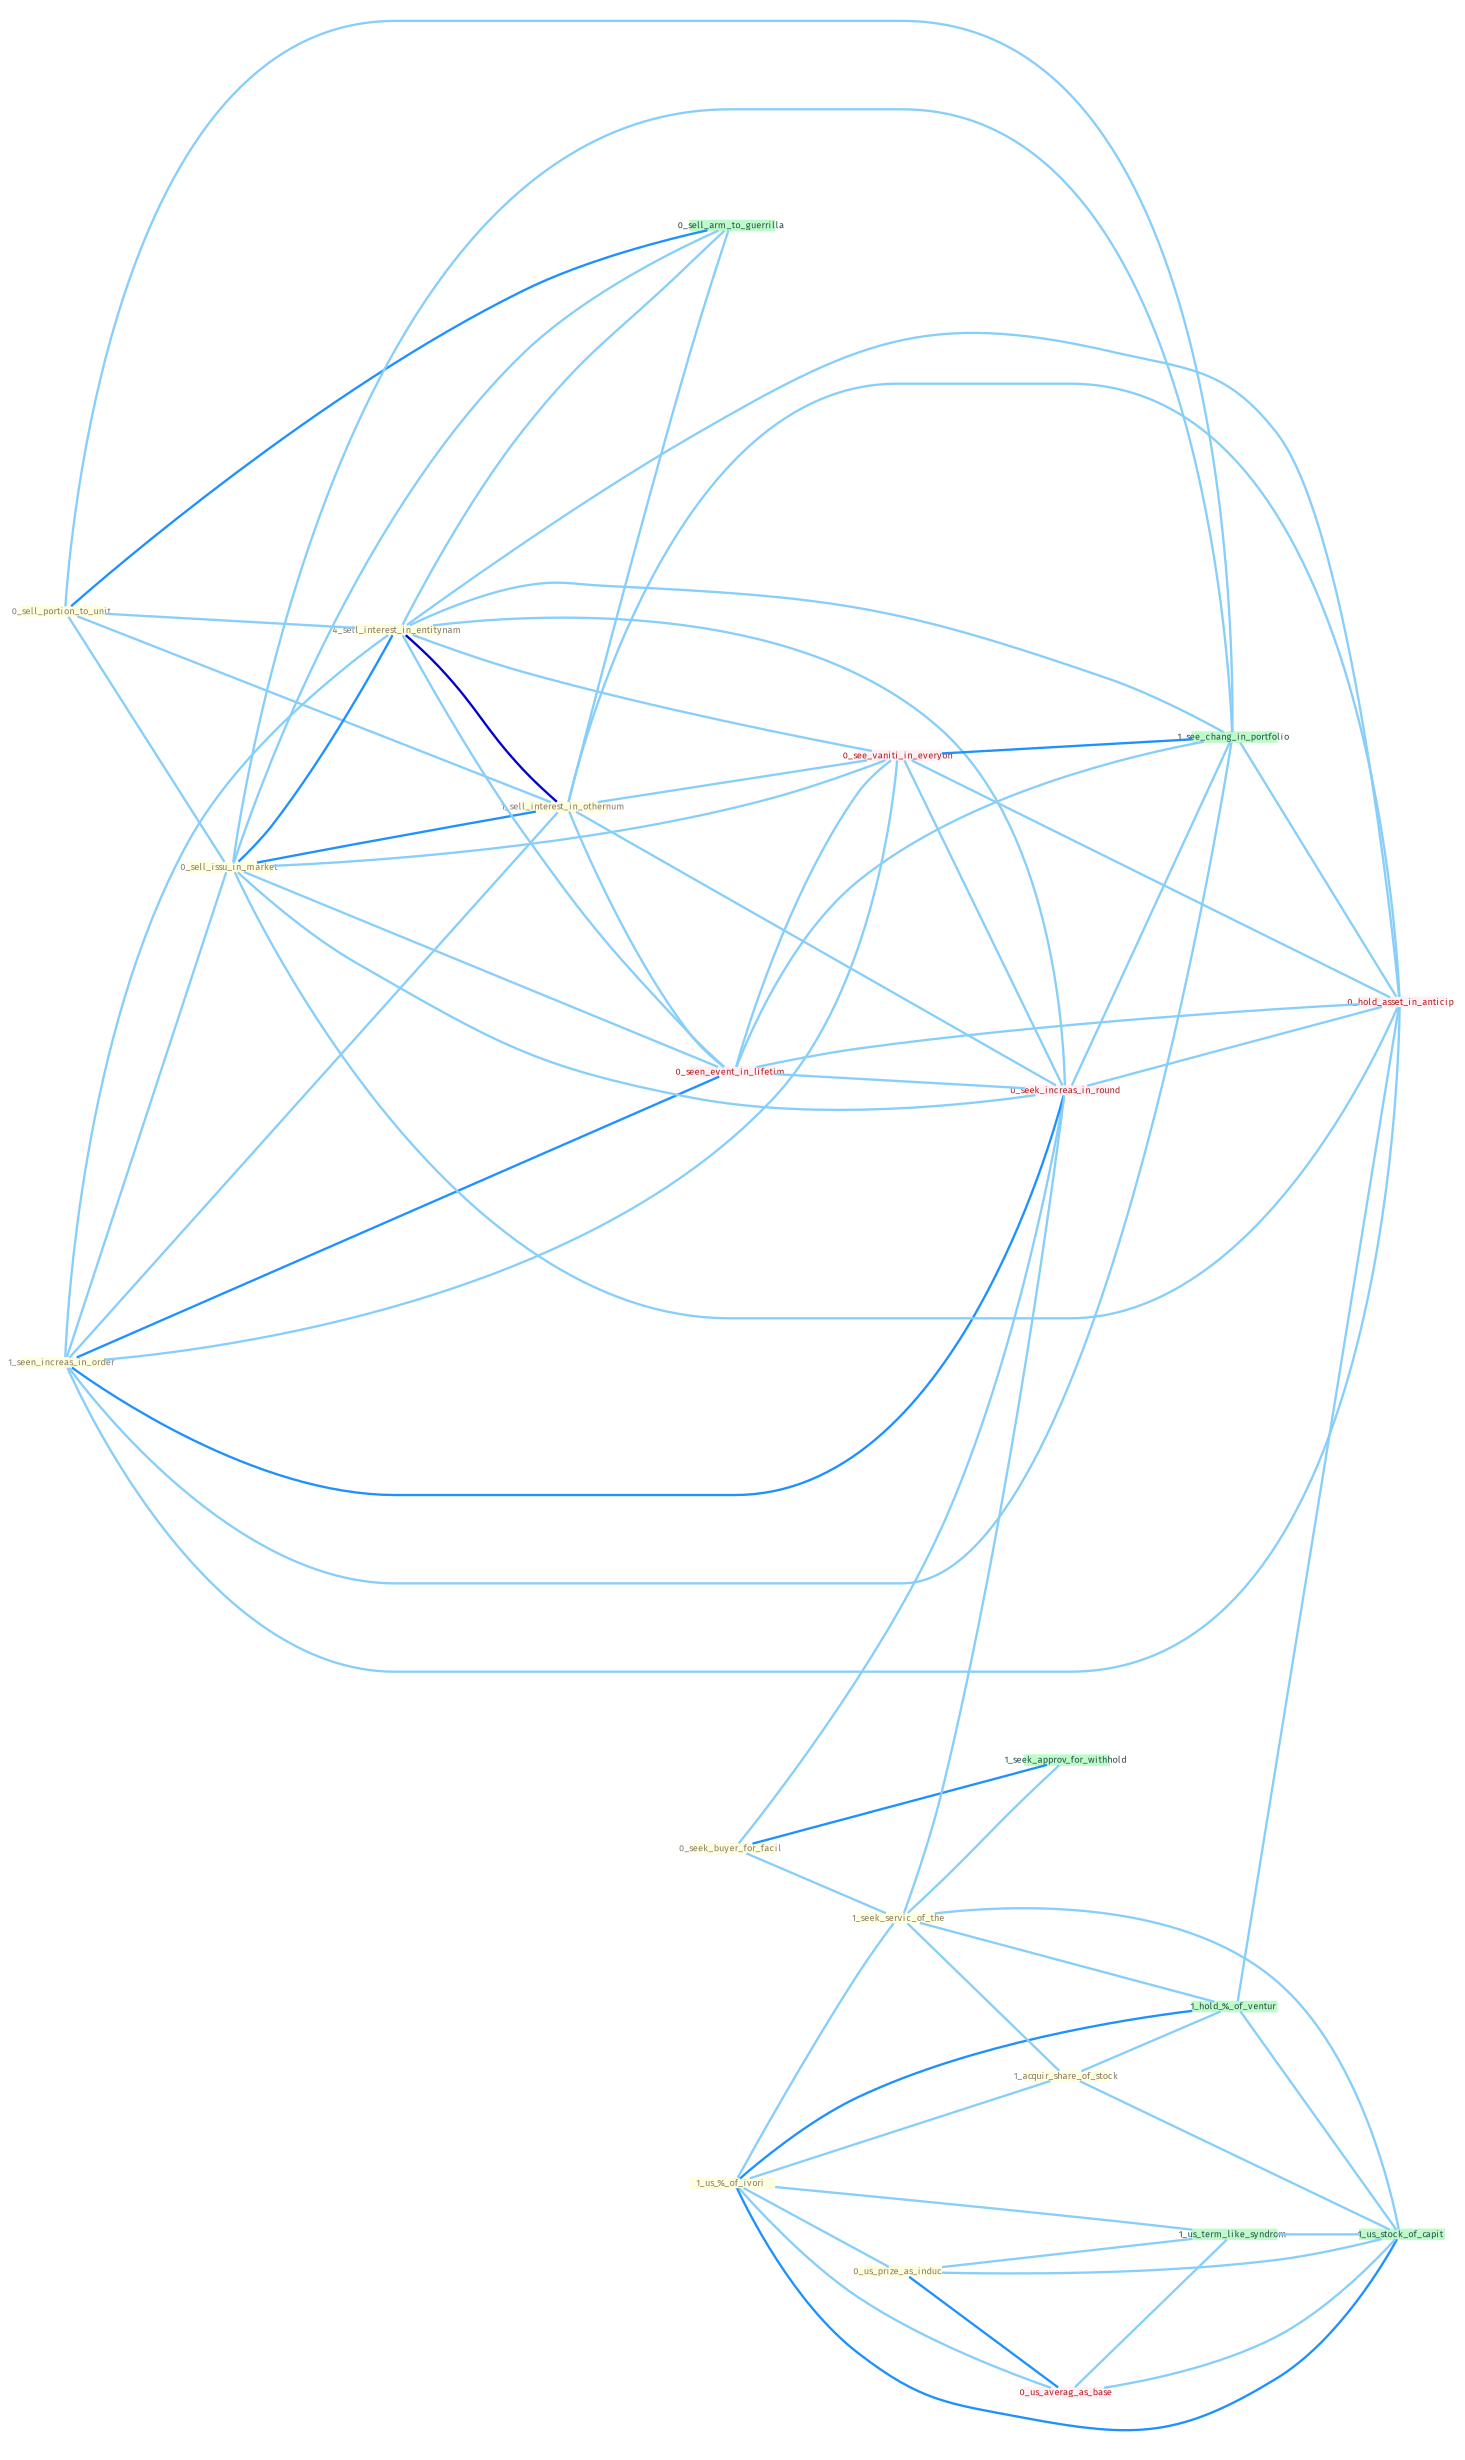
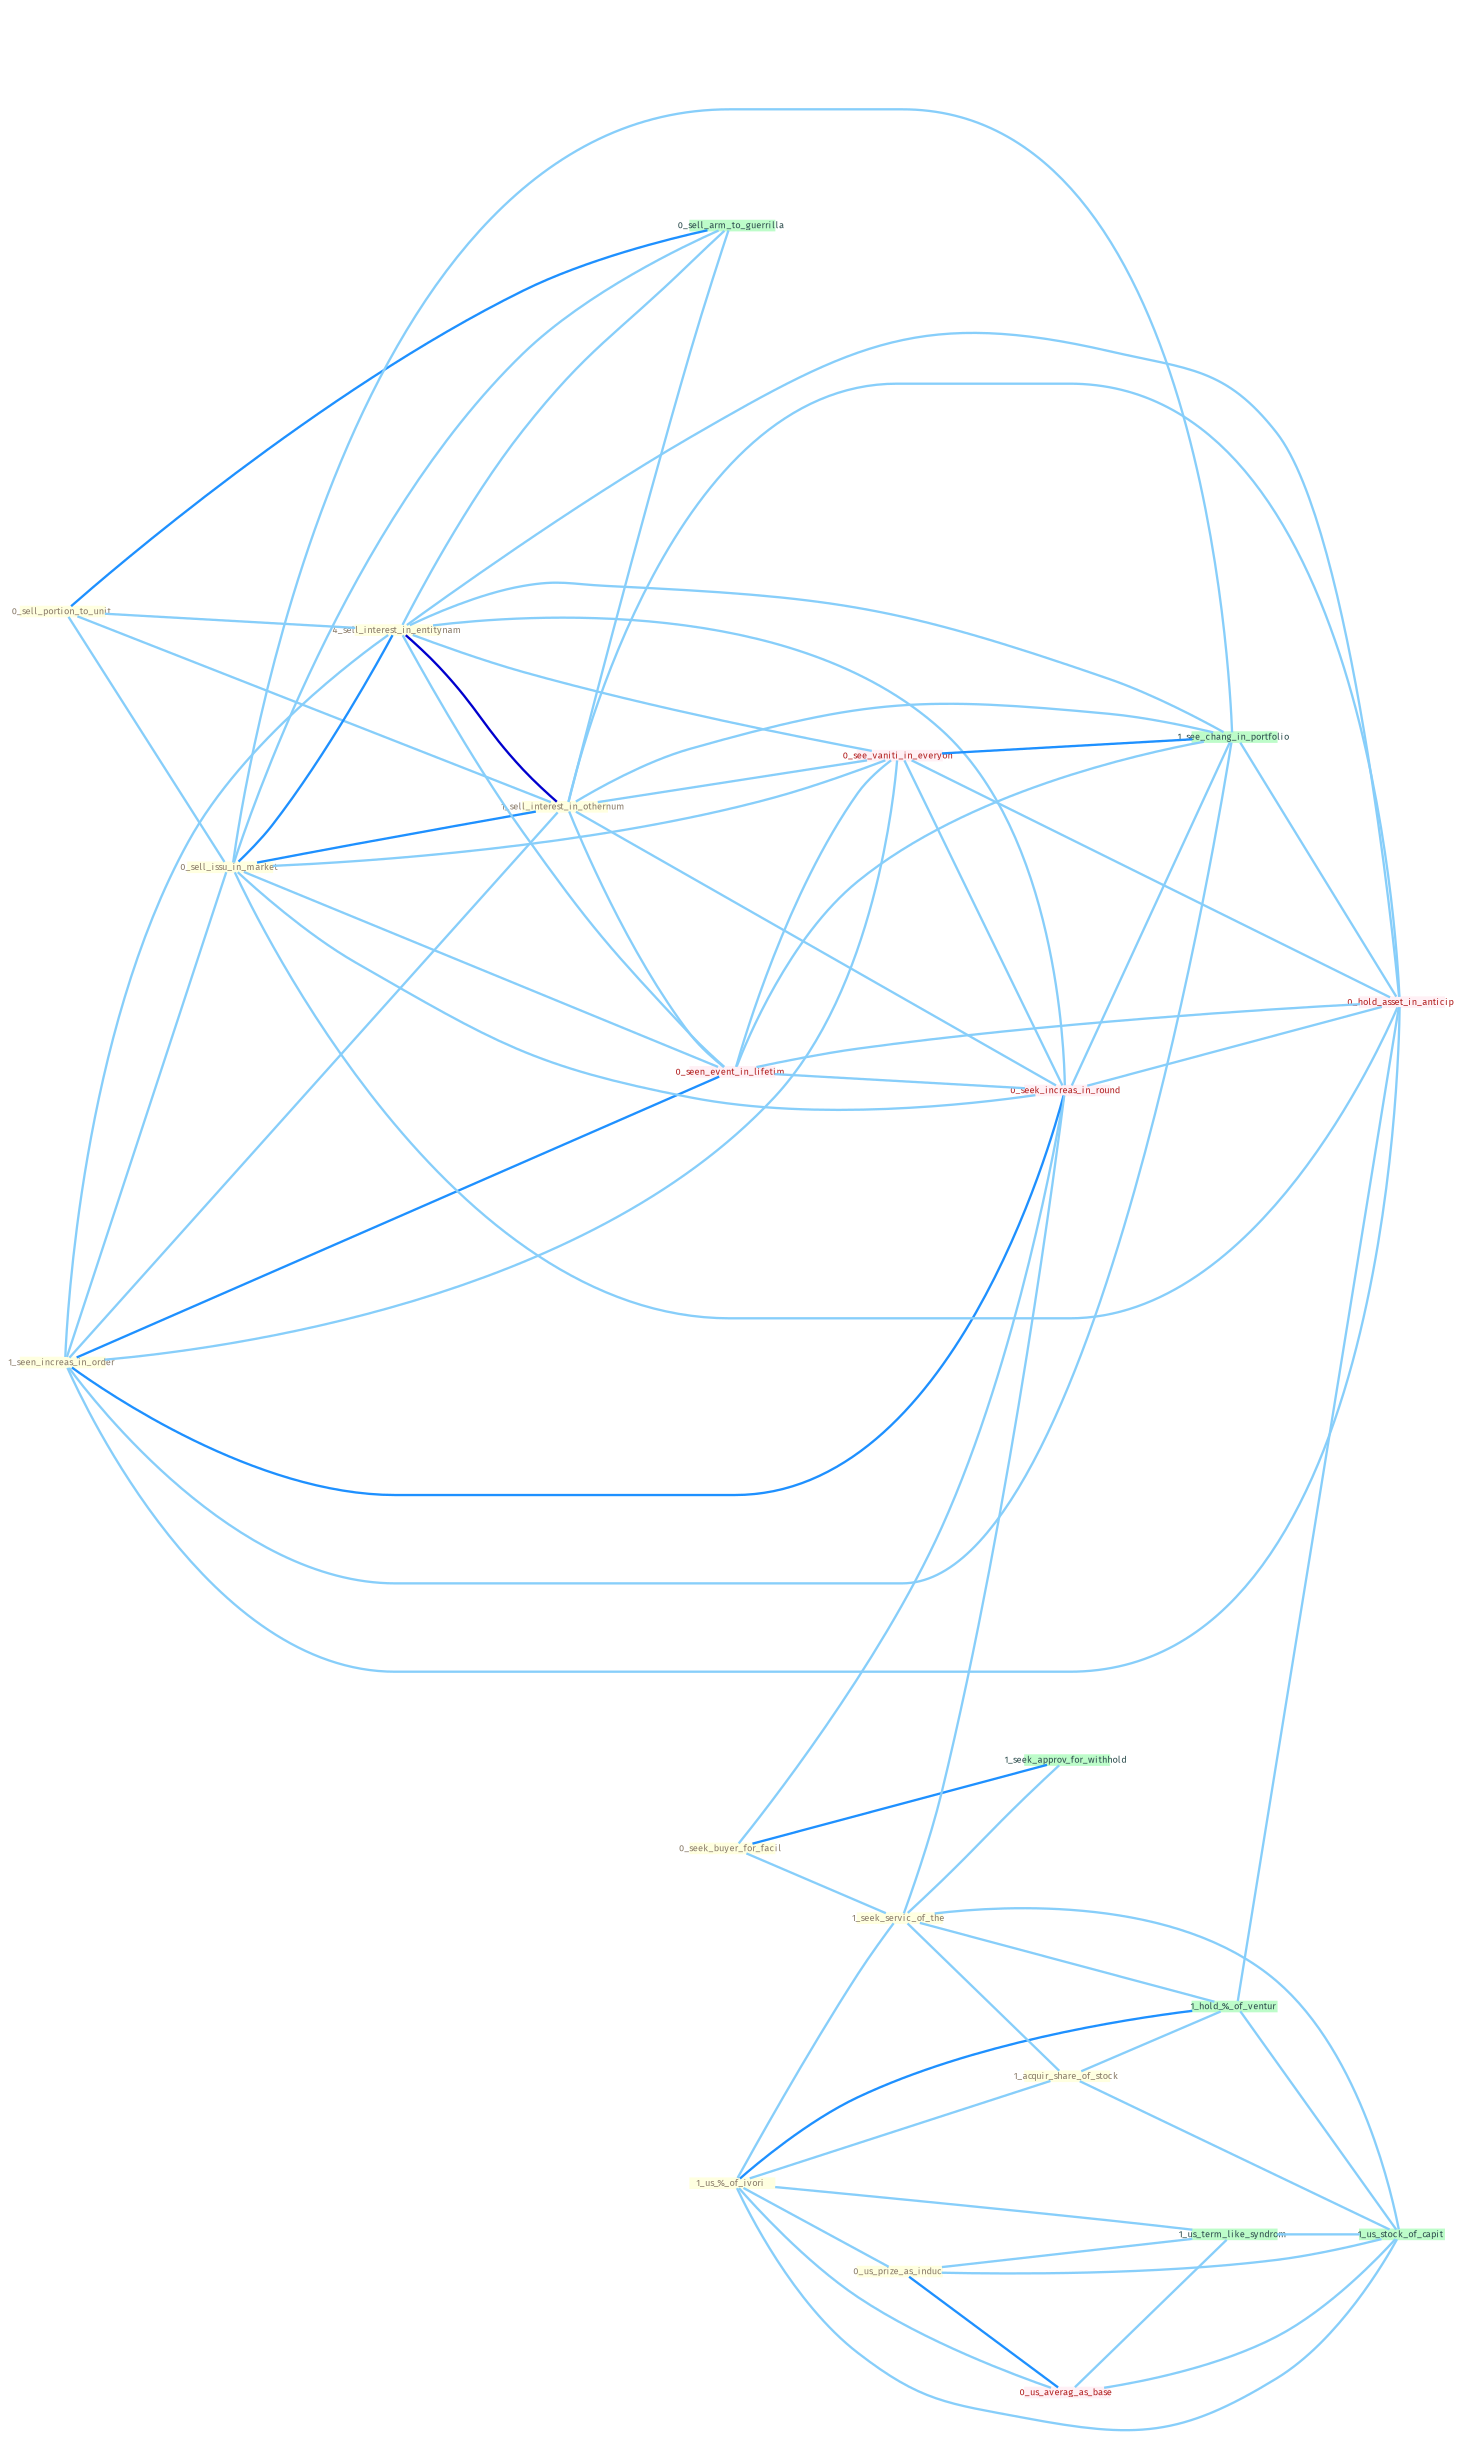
(713, 21) -> (871, 709)
(1055, 2423) -> (1055, 2423)
